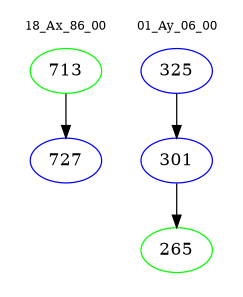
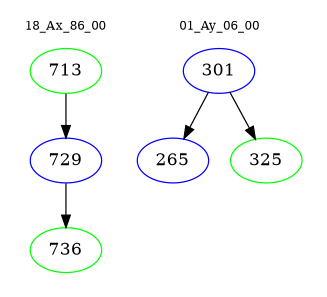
(177, 71) -> (266, 161)
(177, 110) -> (240, 110)
(66, 161) -> (66, 161)
none -> (66, 250)
(177, 250) -> (173, 161)
